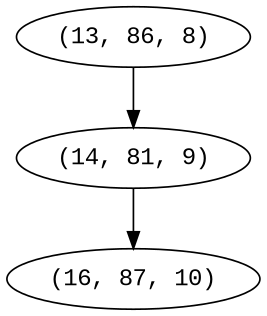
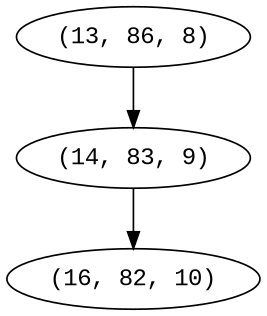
(133, 158) -> (133, 158)
(133, 279) -> (133, 279)
